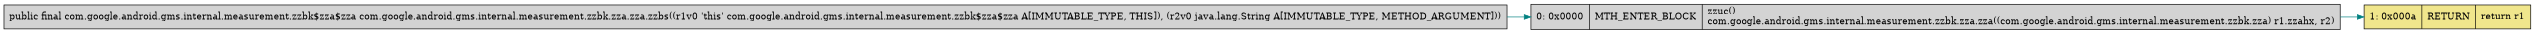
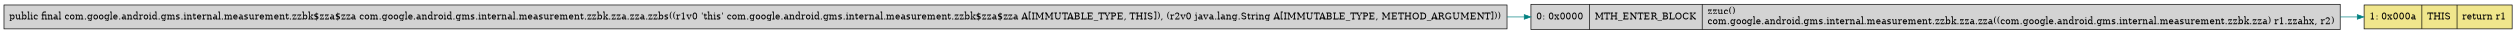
(2449, 17) -> (2439, 17)
